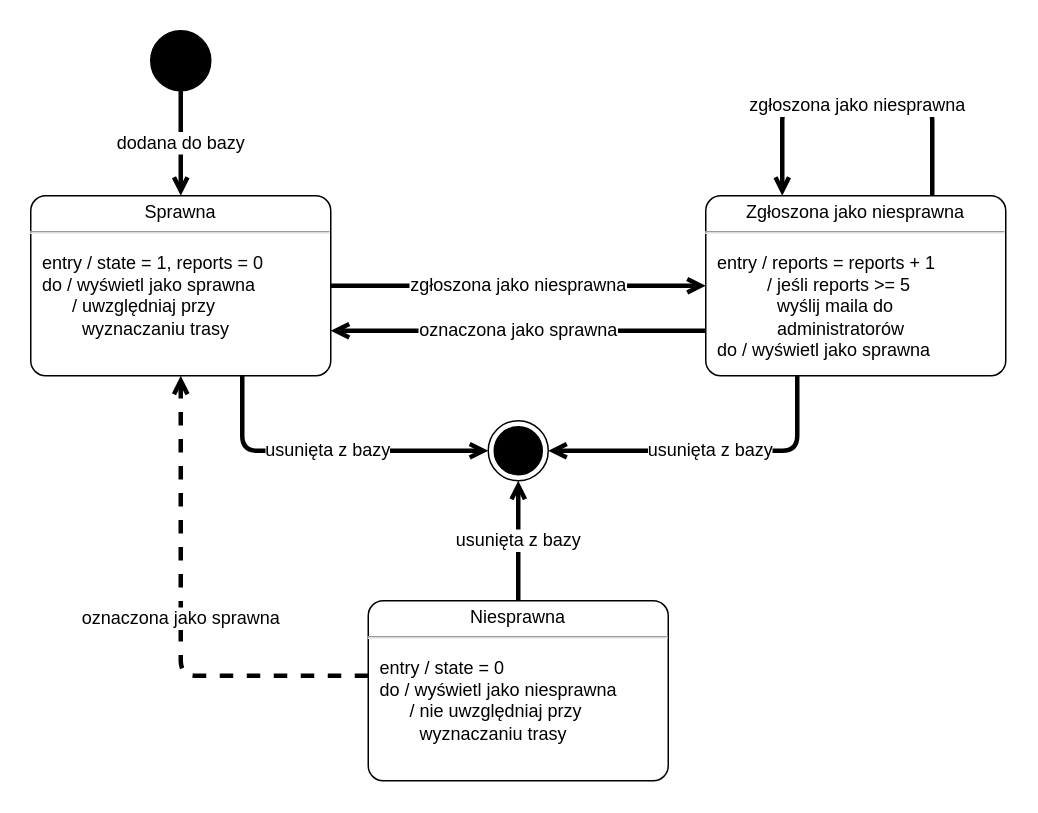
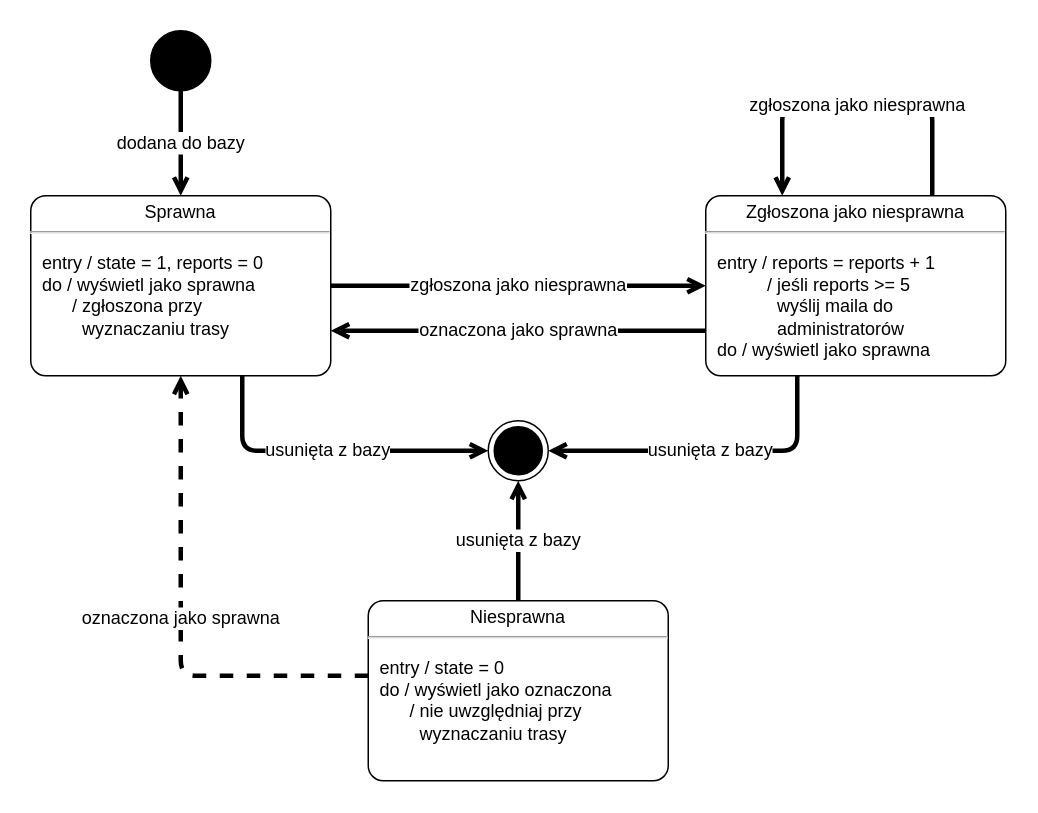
(181, 196) -> (181, 196)
(518, 601) -> (518, 601)
